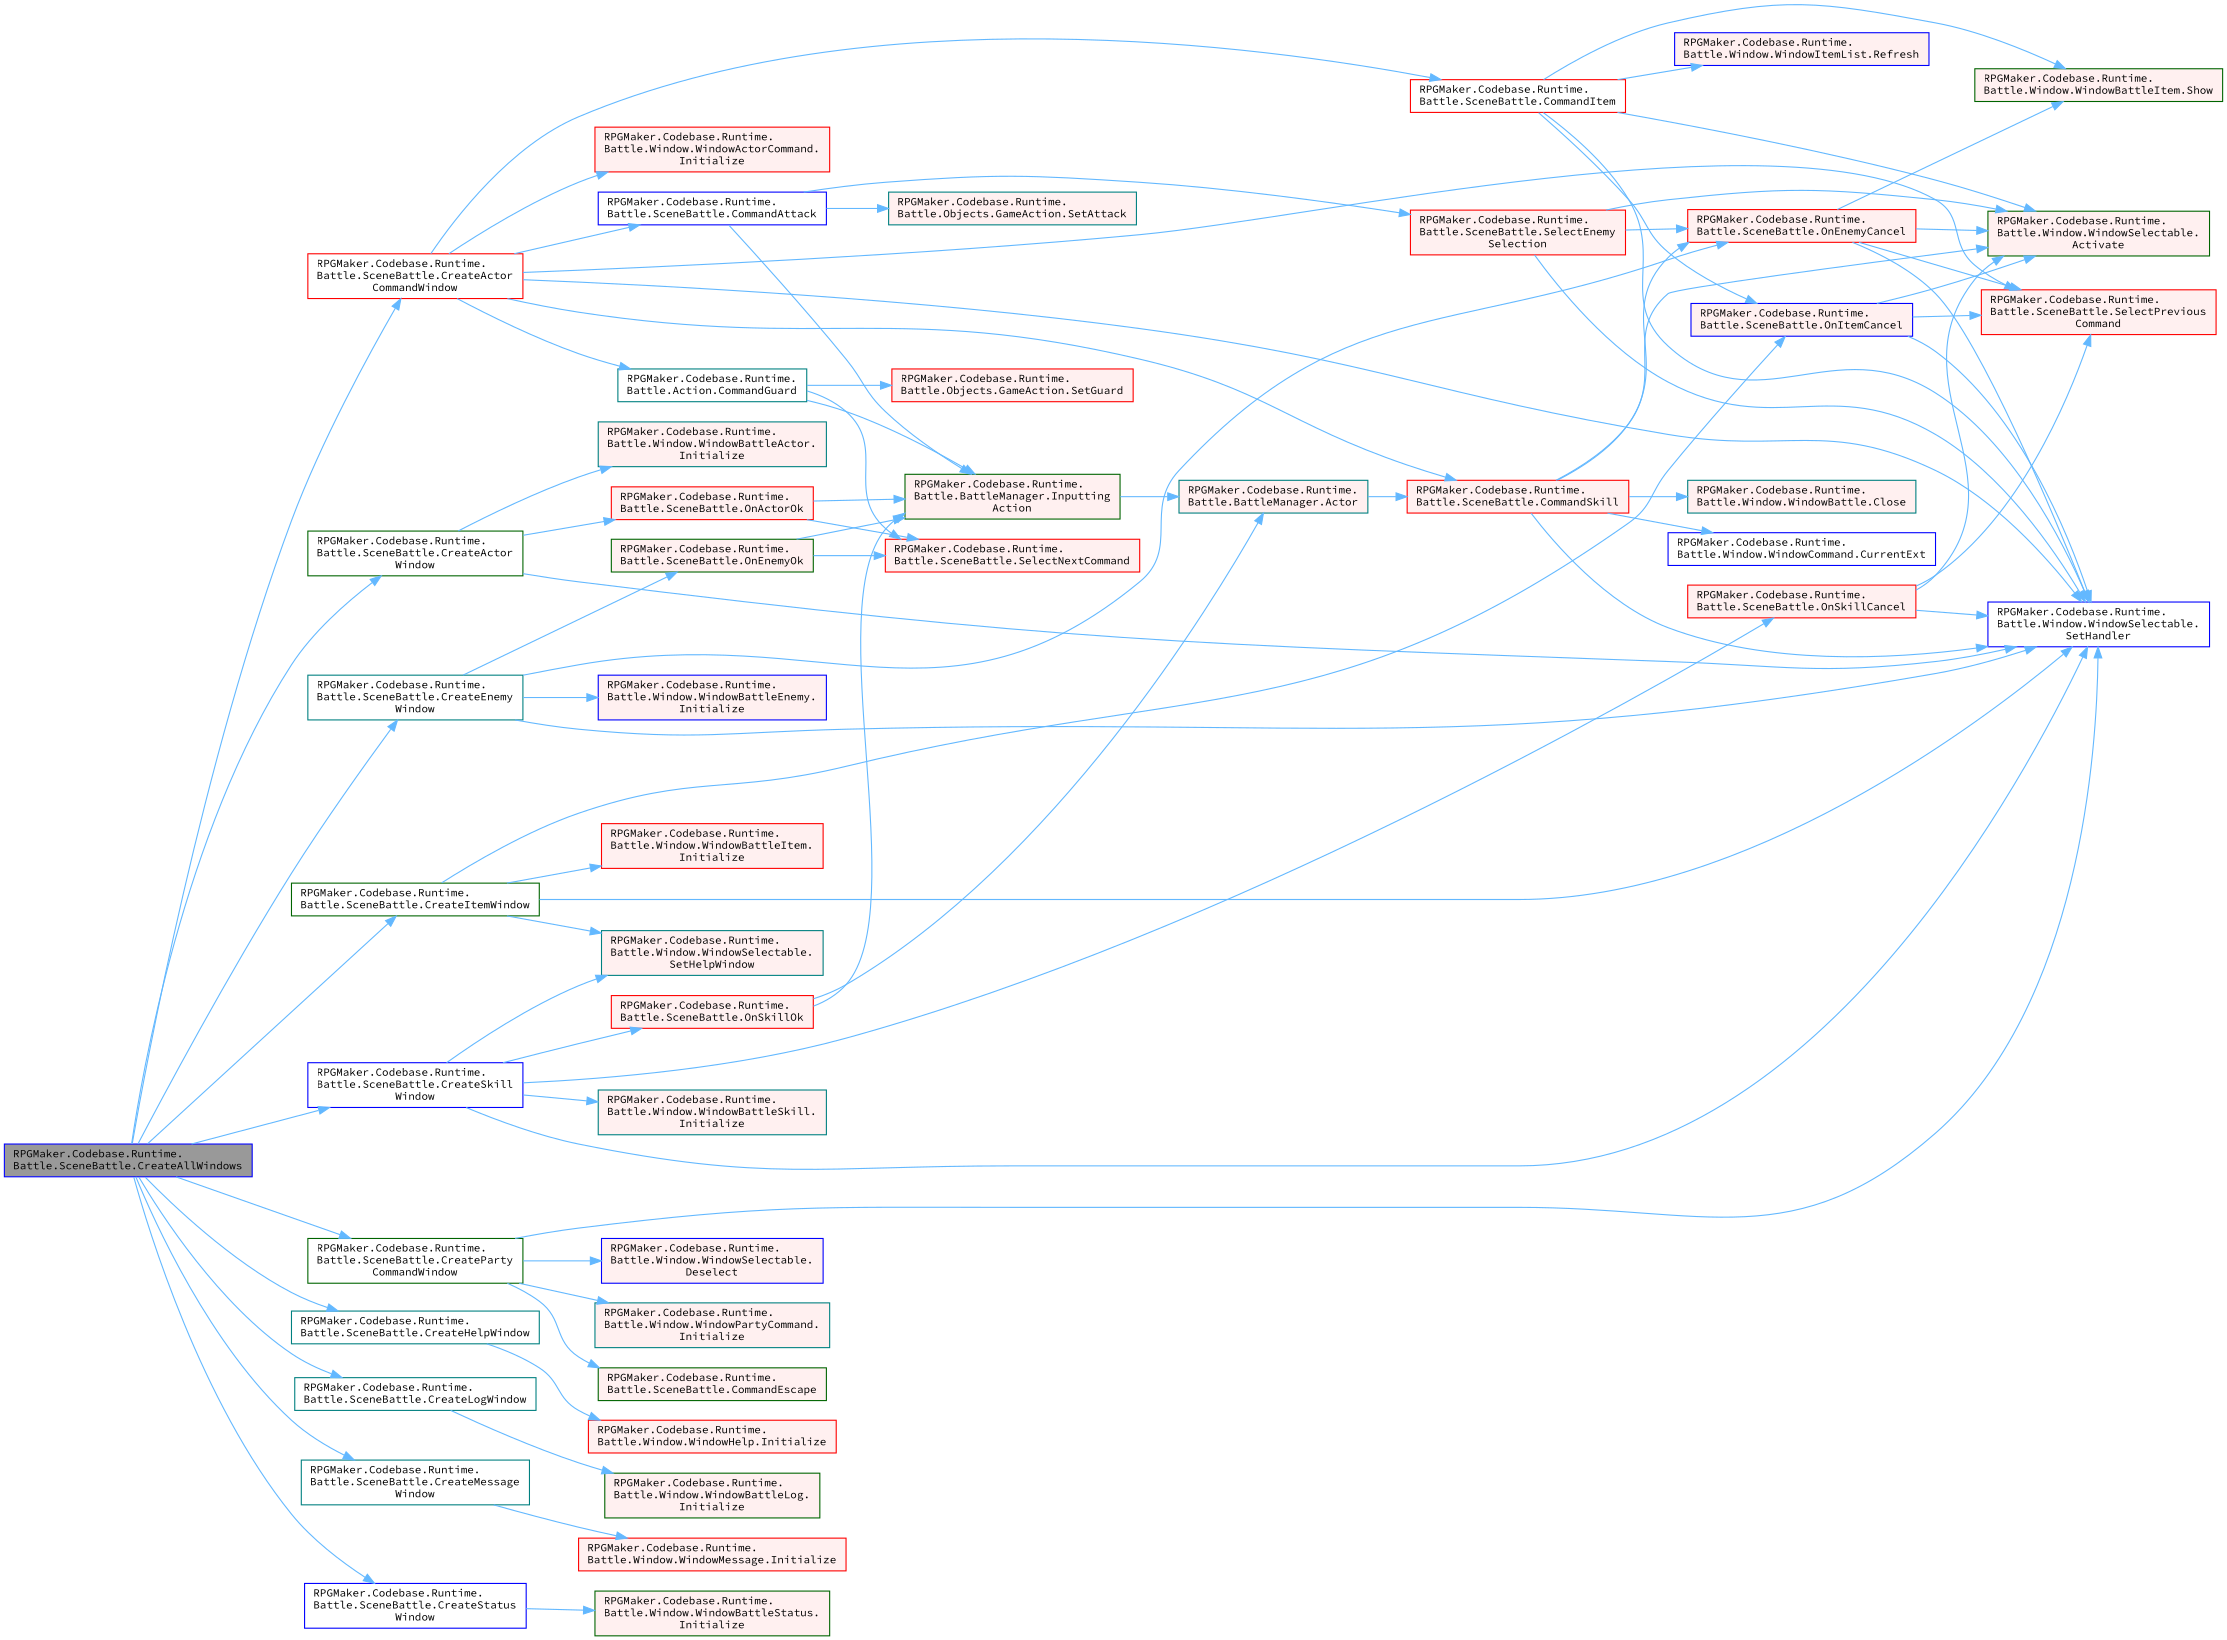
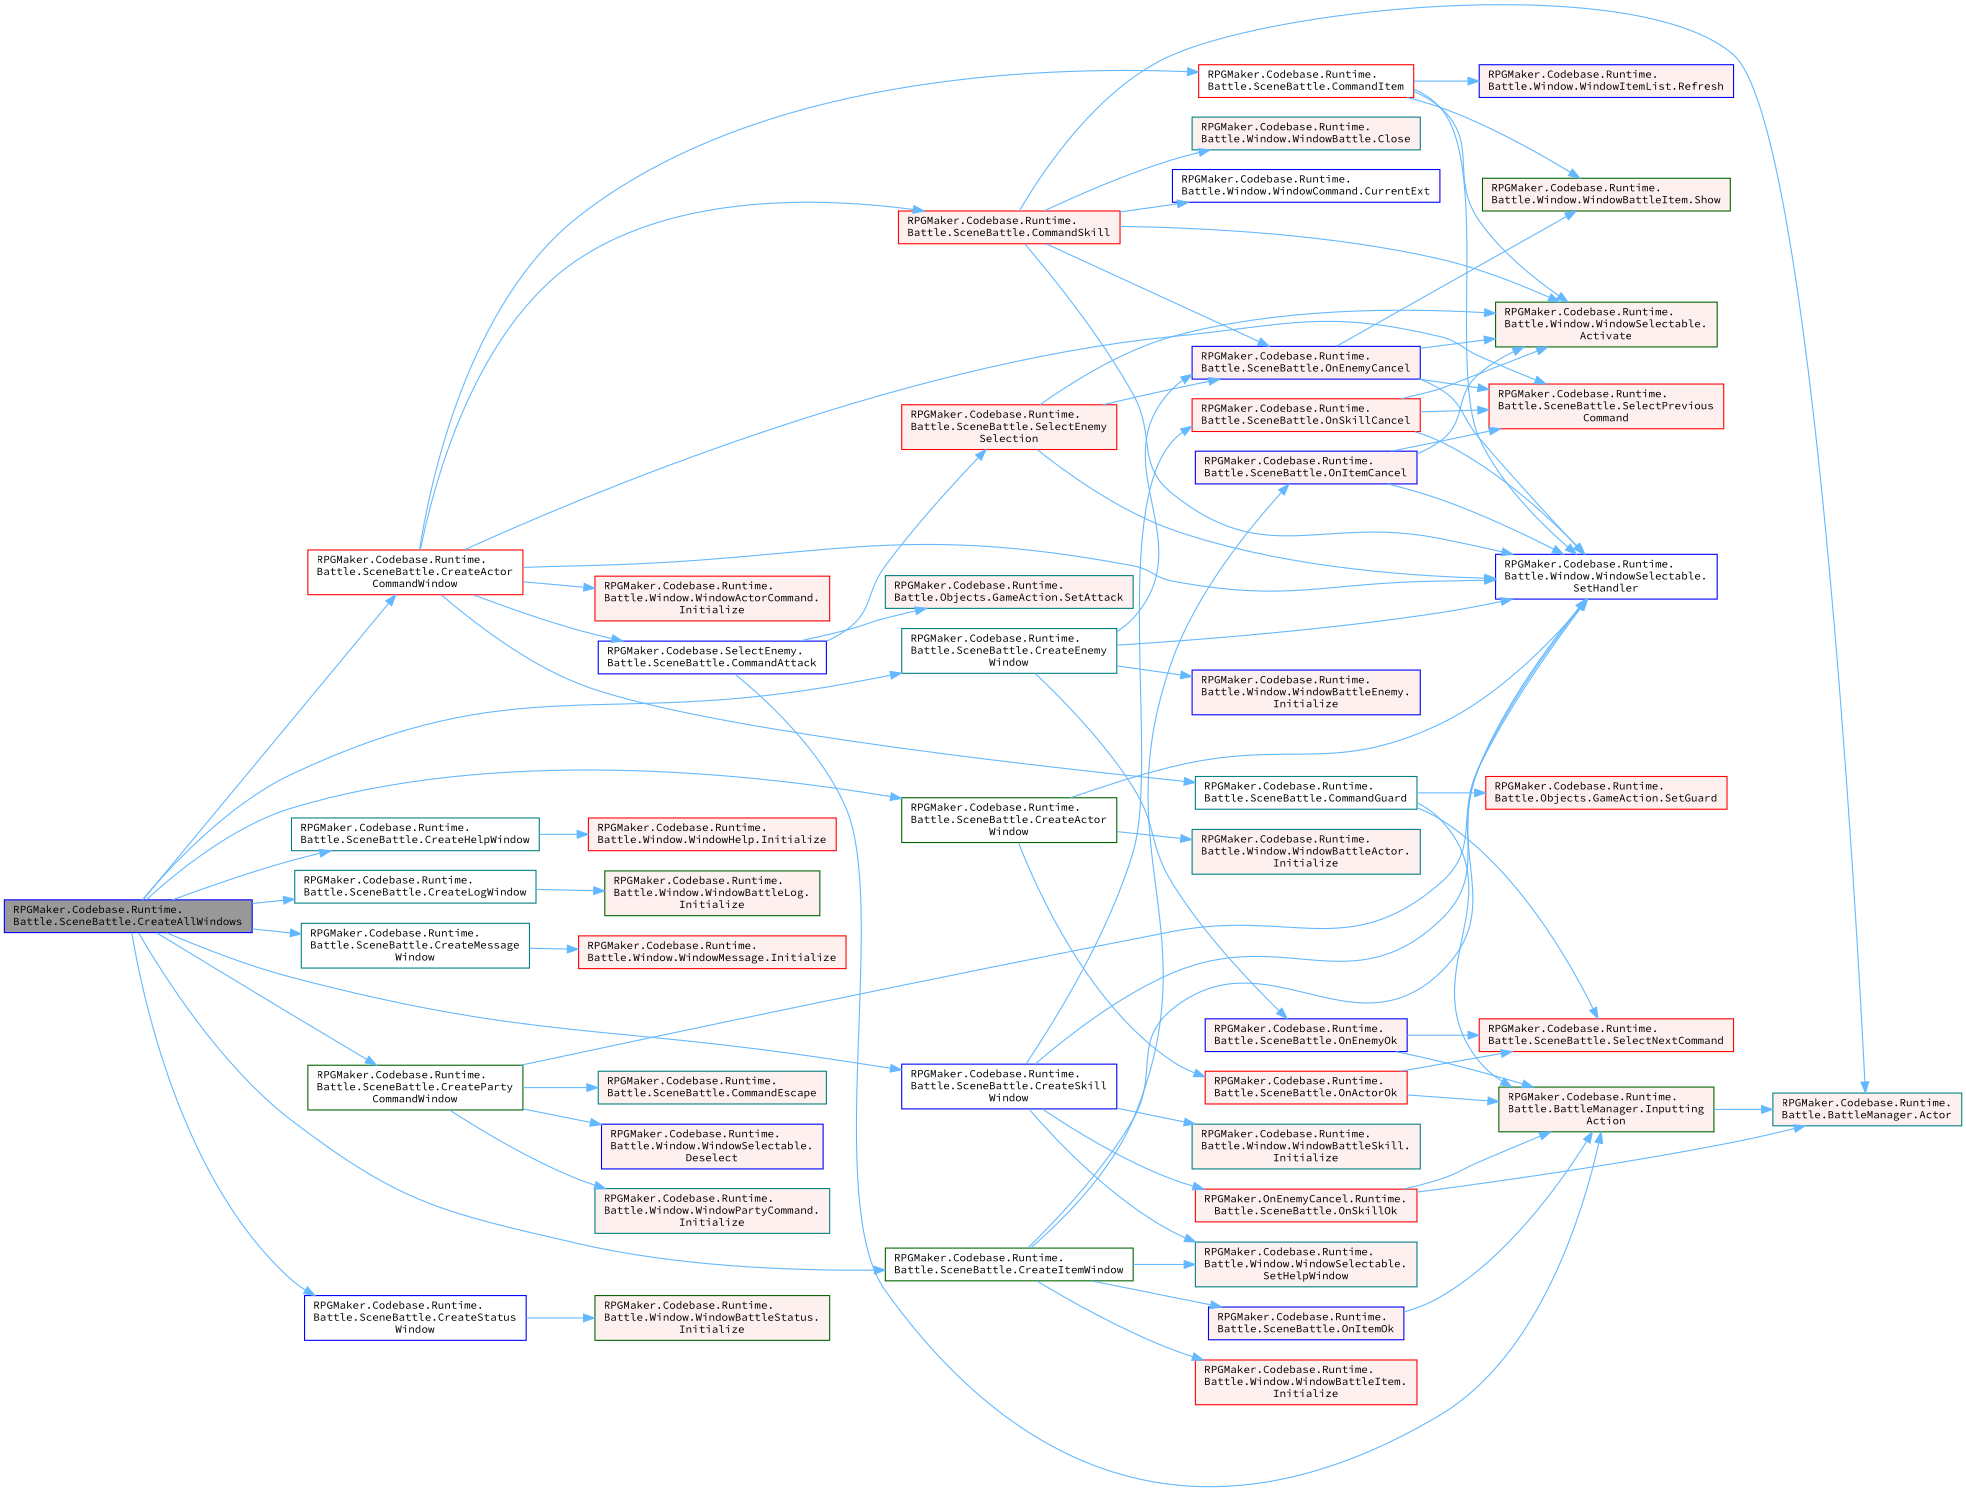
(712, 209) -> (712, 657)
(1802, 226) -> (1306, 363)
(1653, 237) -> none
(712, 385) -> (1306, 793)
(1382, 497) -> (1774, 168)
(712, 556) -> (1306, 1035)
(712, 1012) -> (1306, 1205)
none -> (1306, 1323)
(712, 1384) -> (712, 1088)
